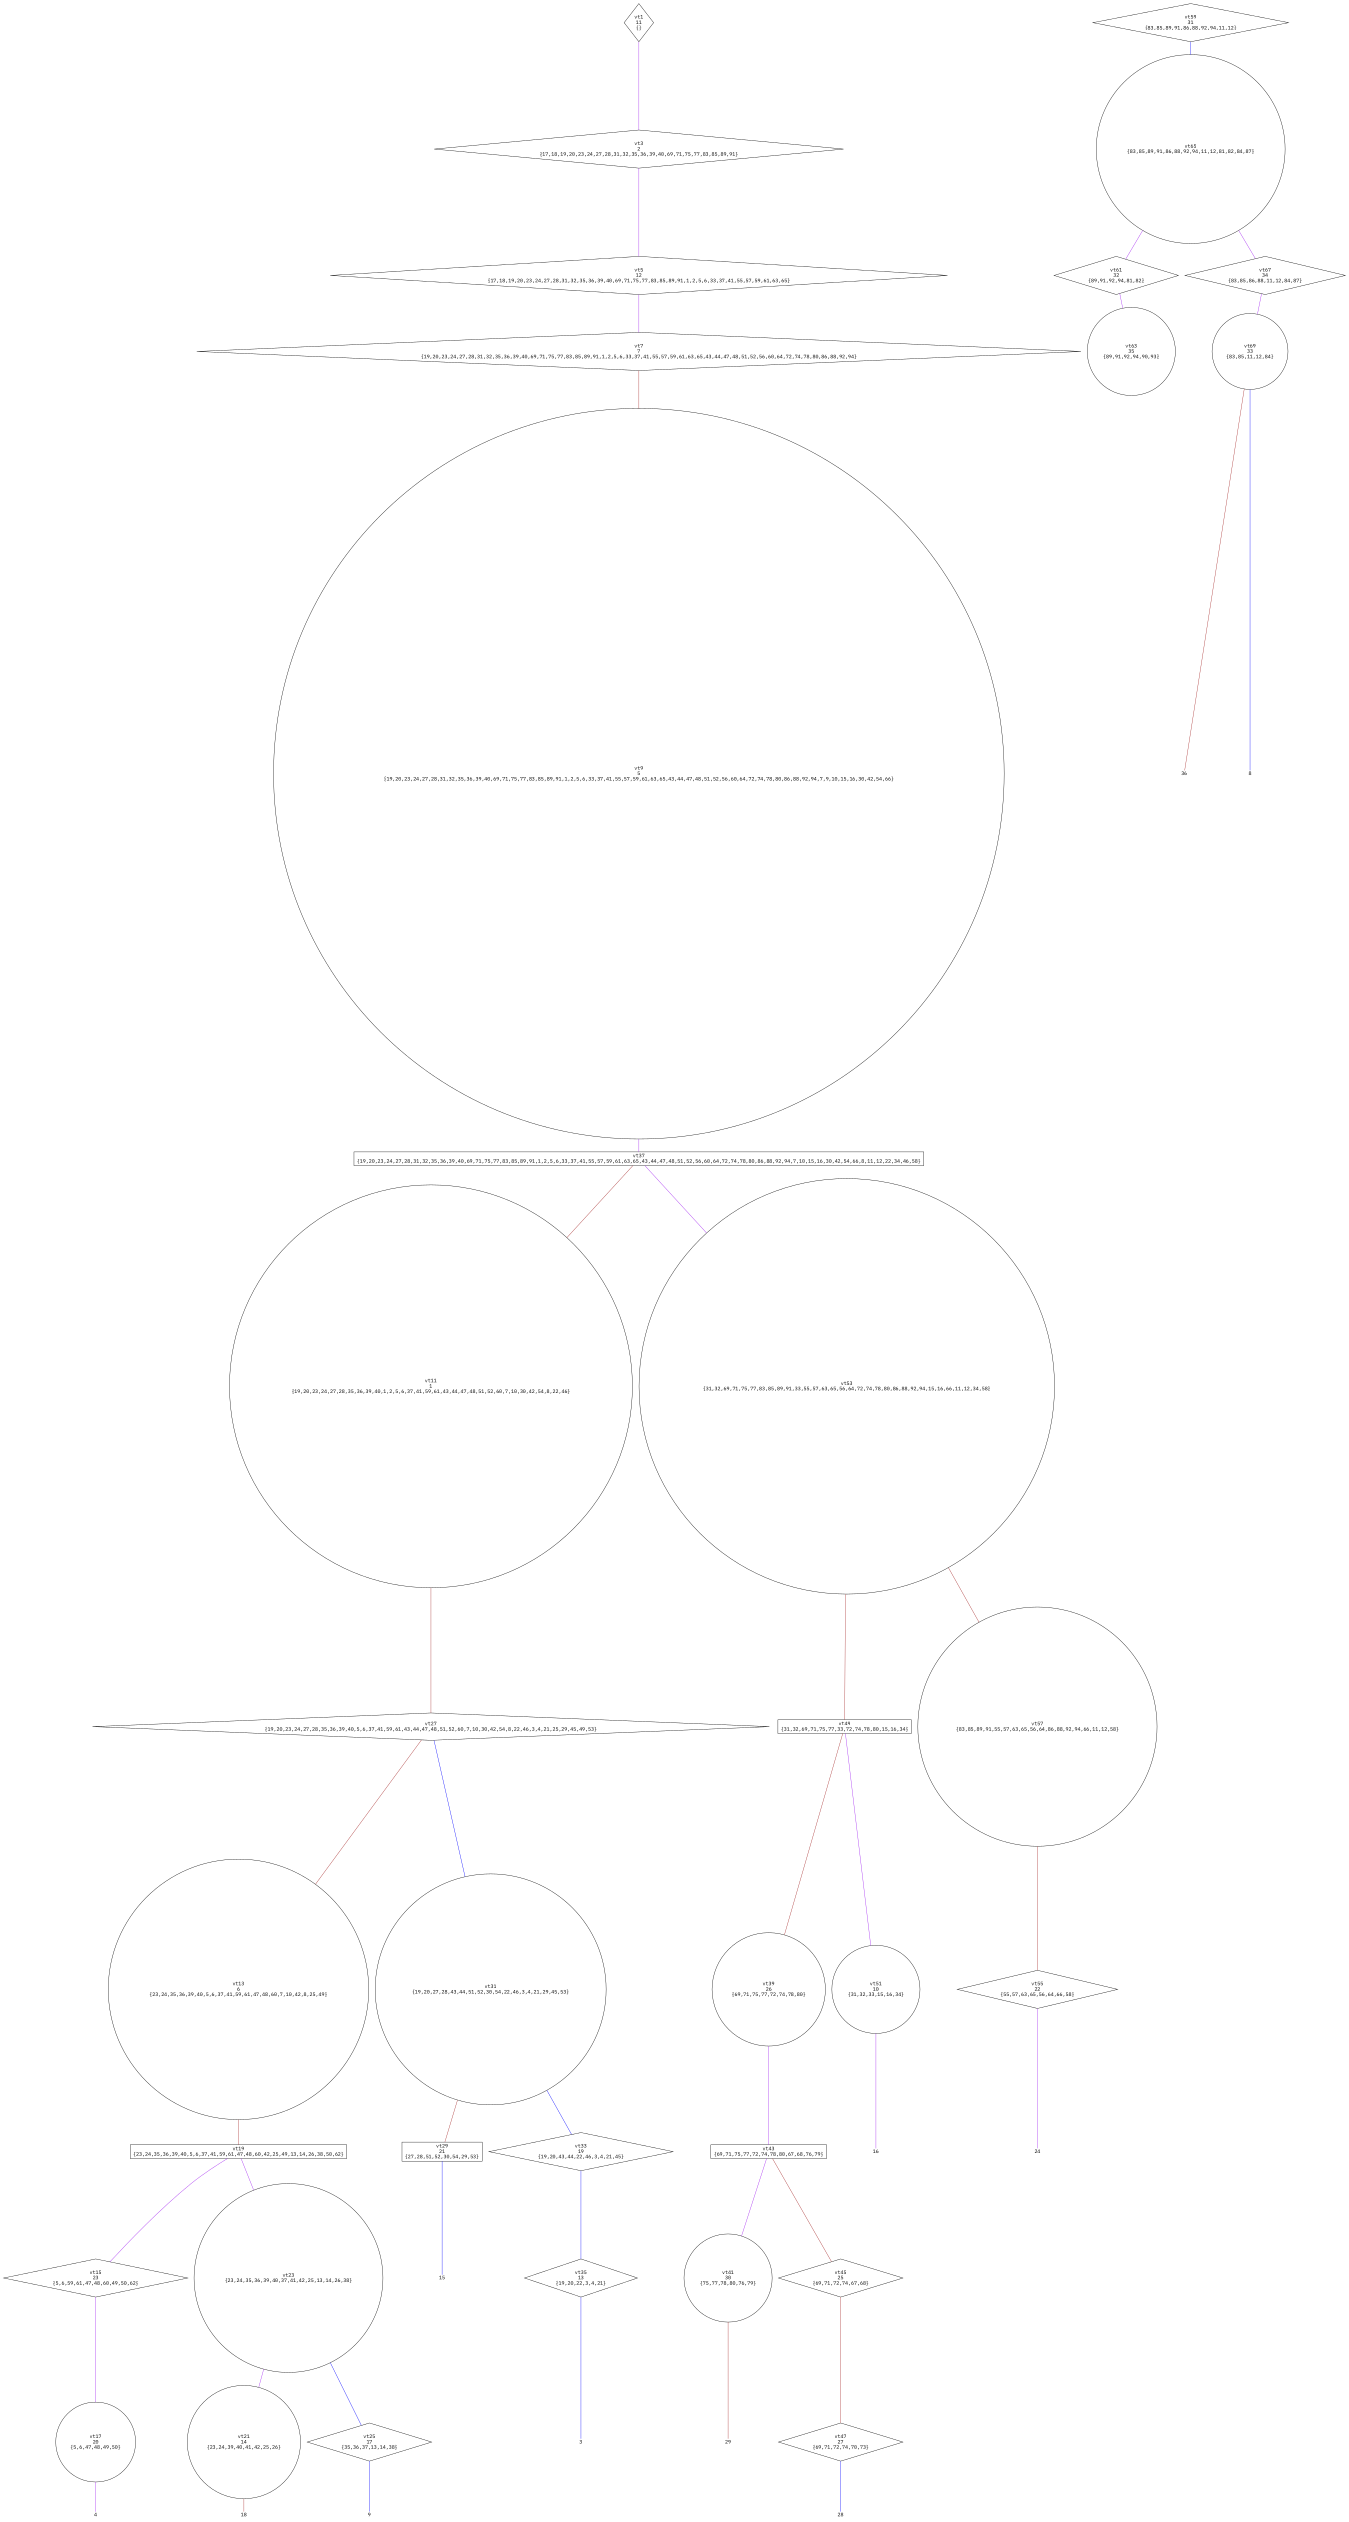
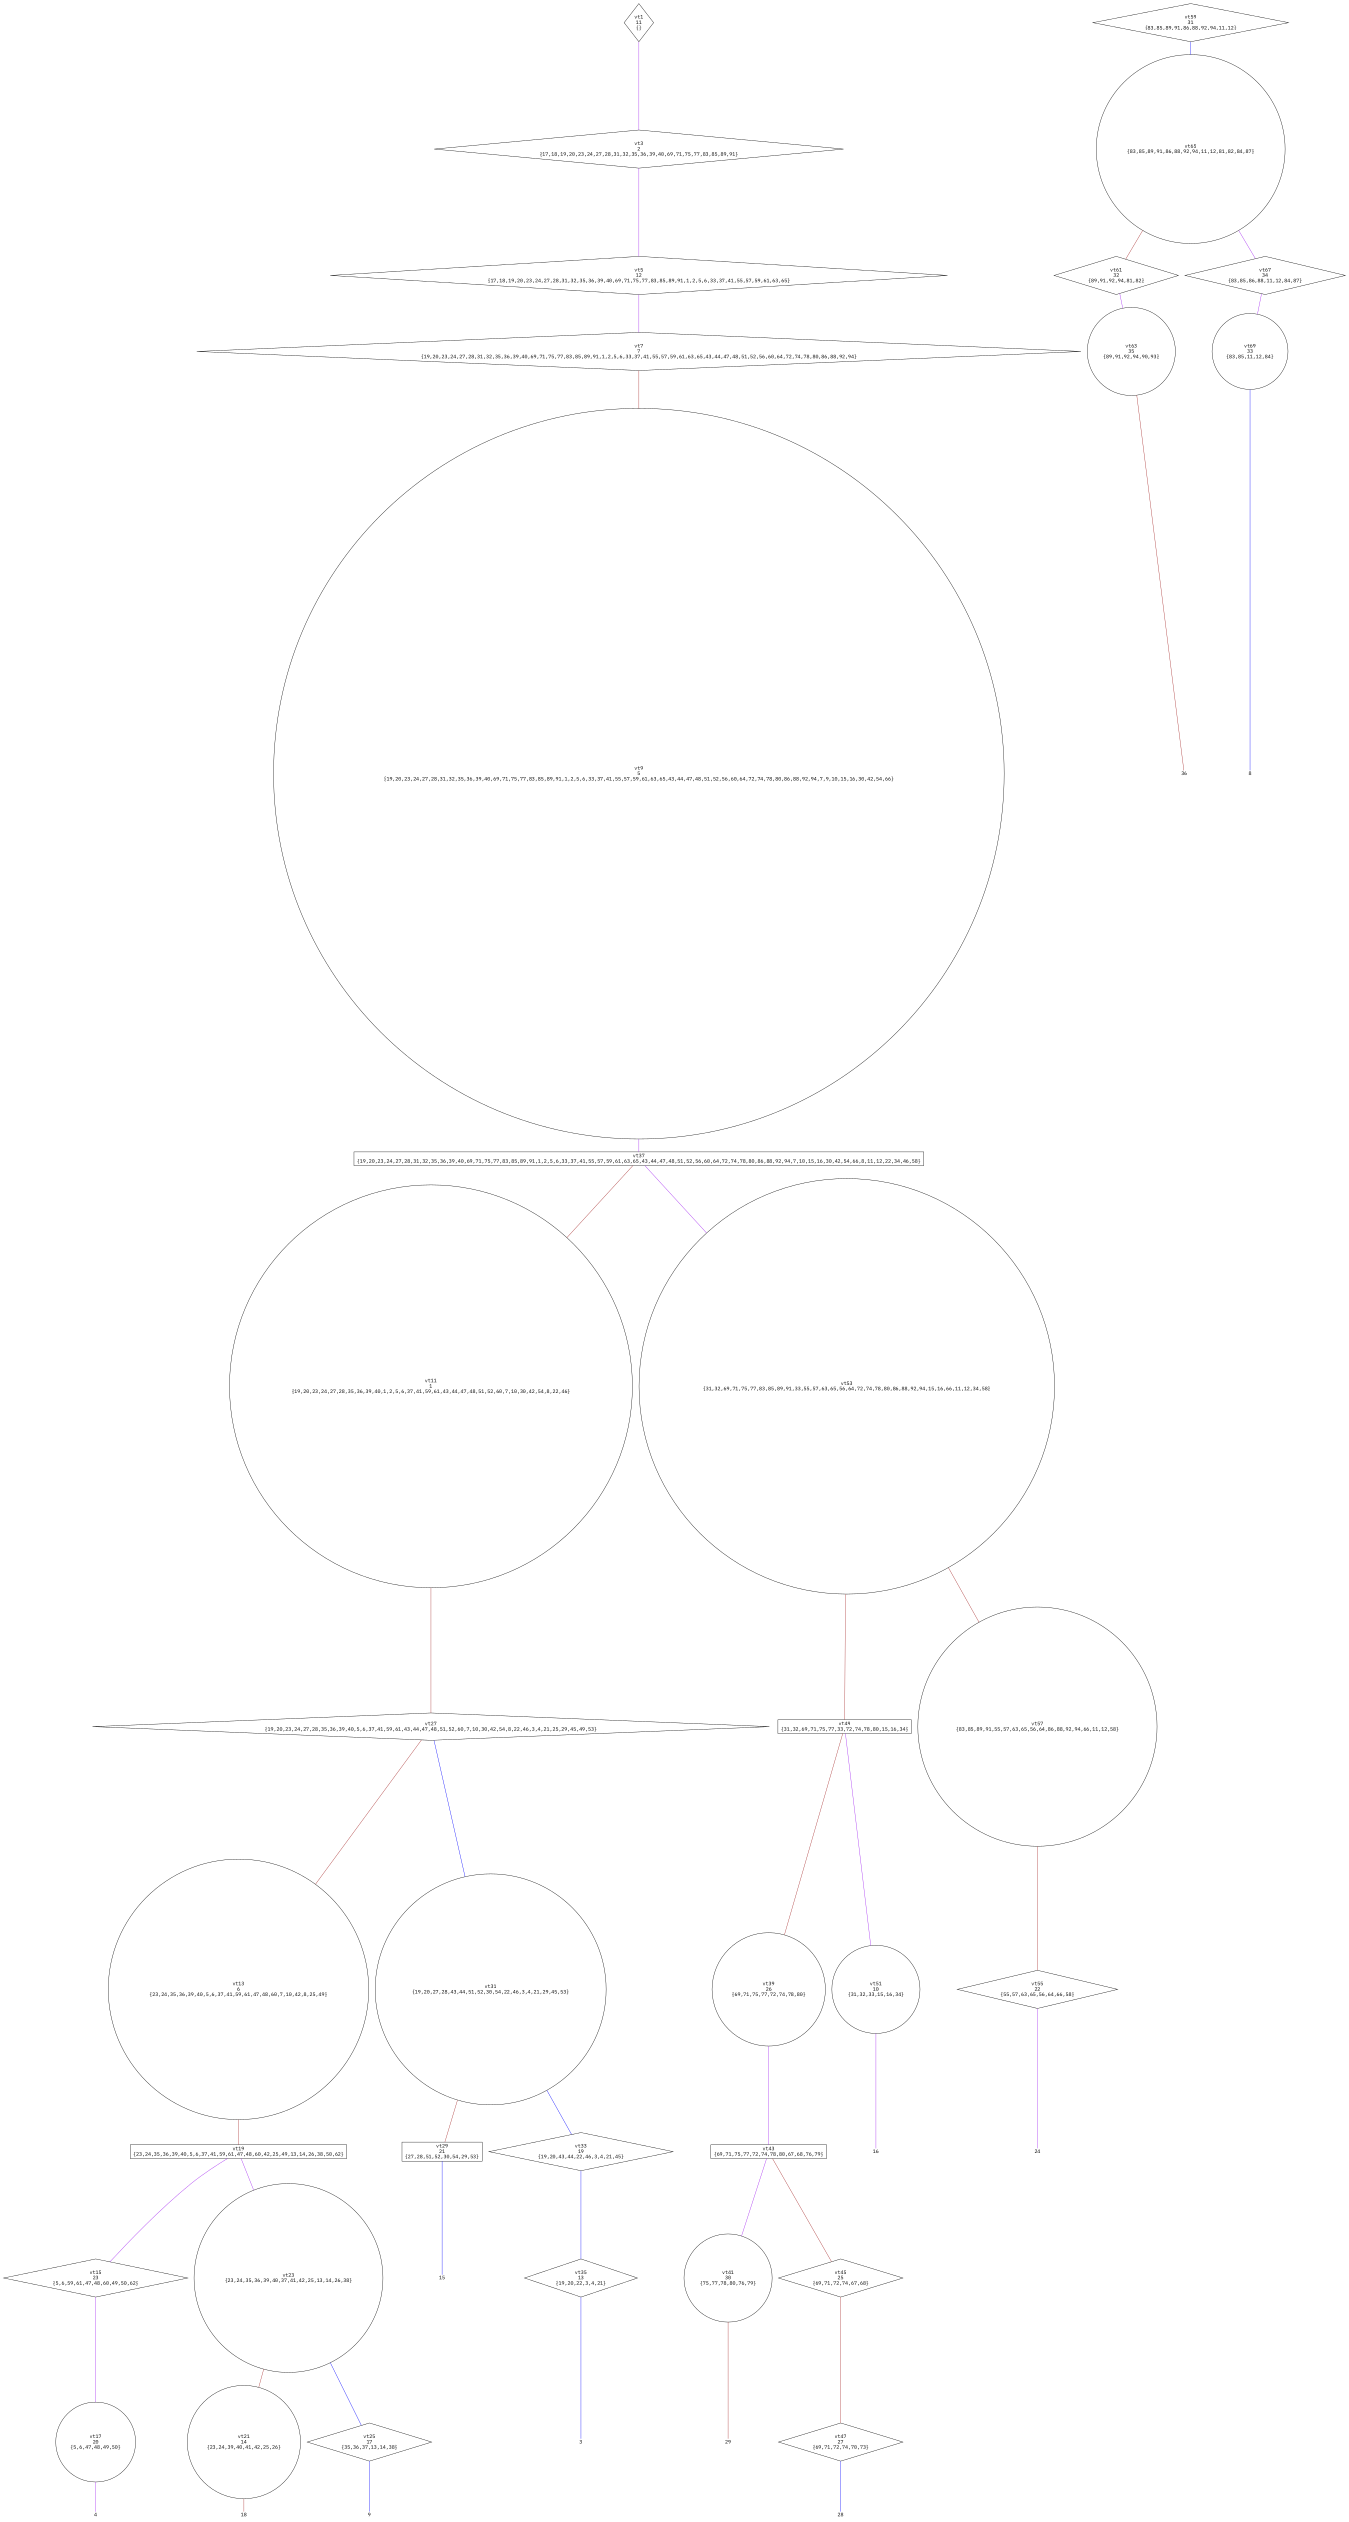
(1134, 245) -> (1134, 245)
(1214, 580) -> (1160, 583)
(261, 2378) -> (261, 2378)
